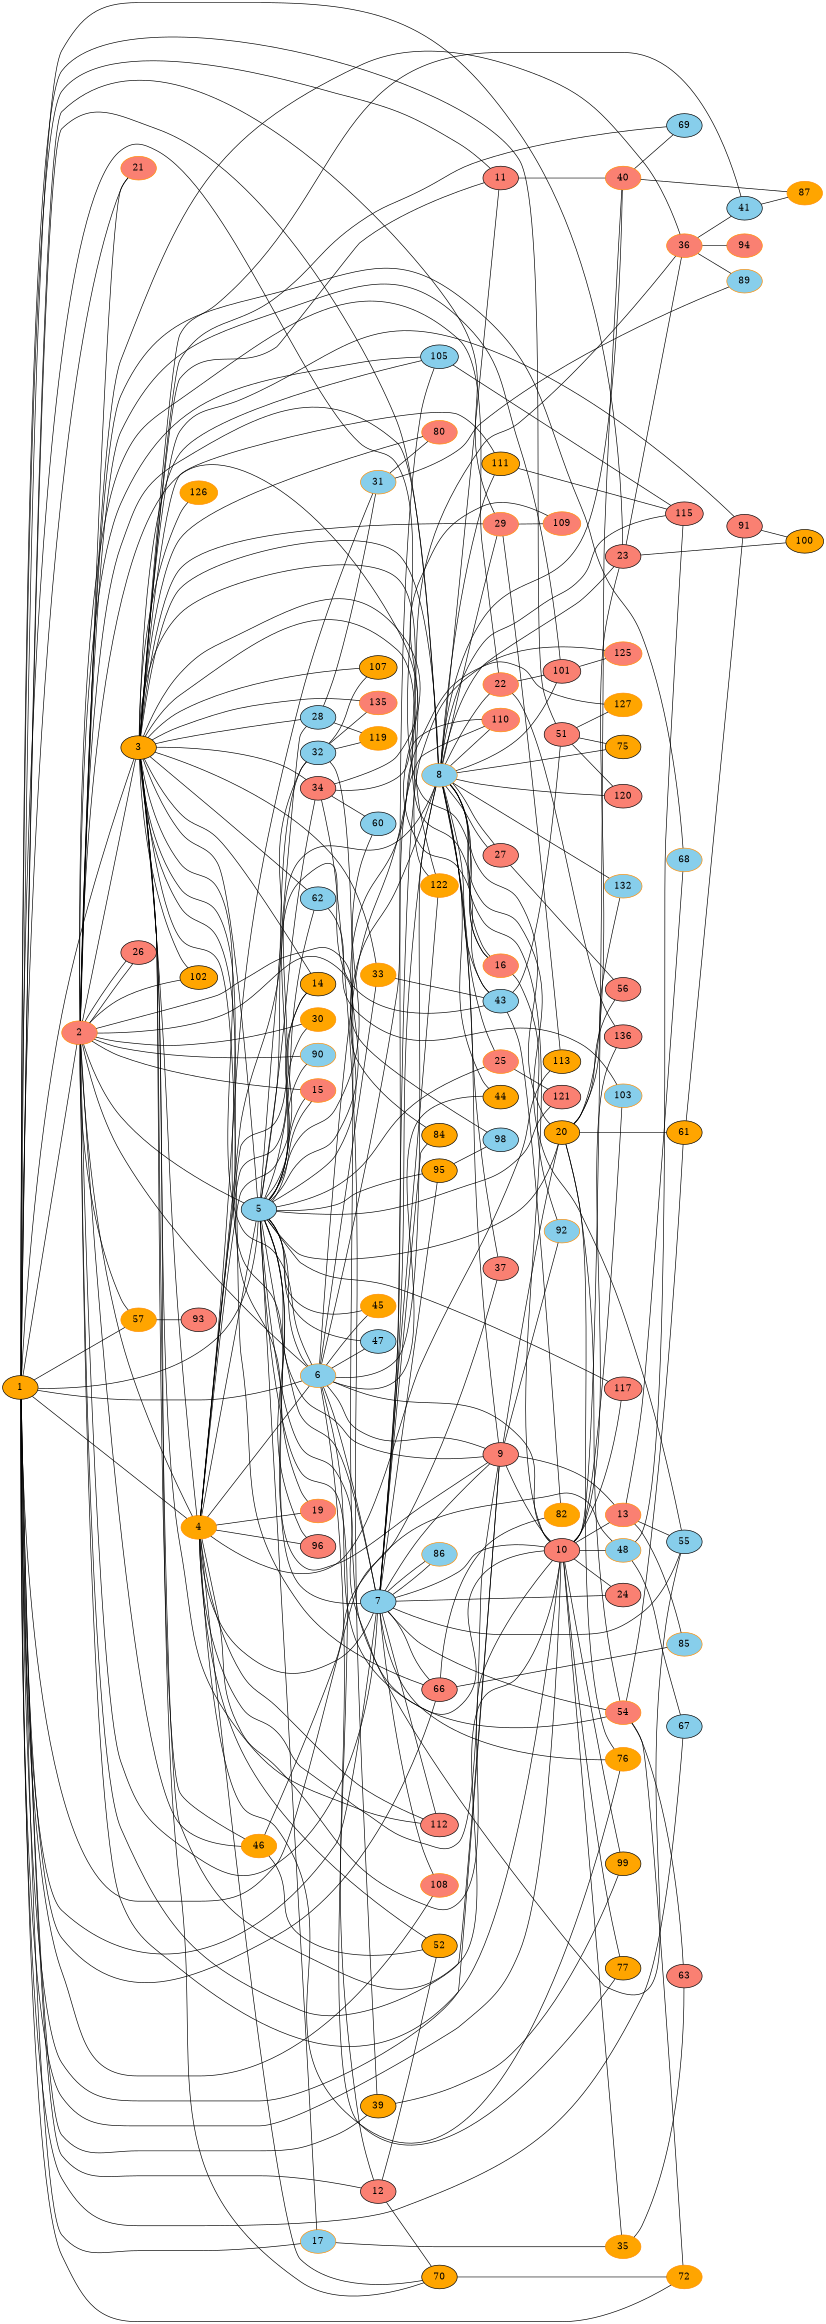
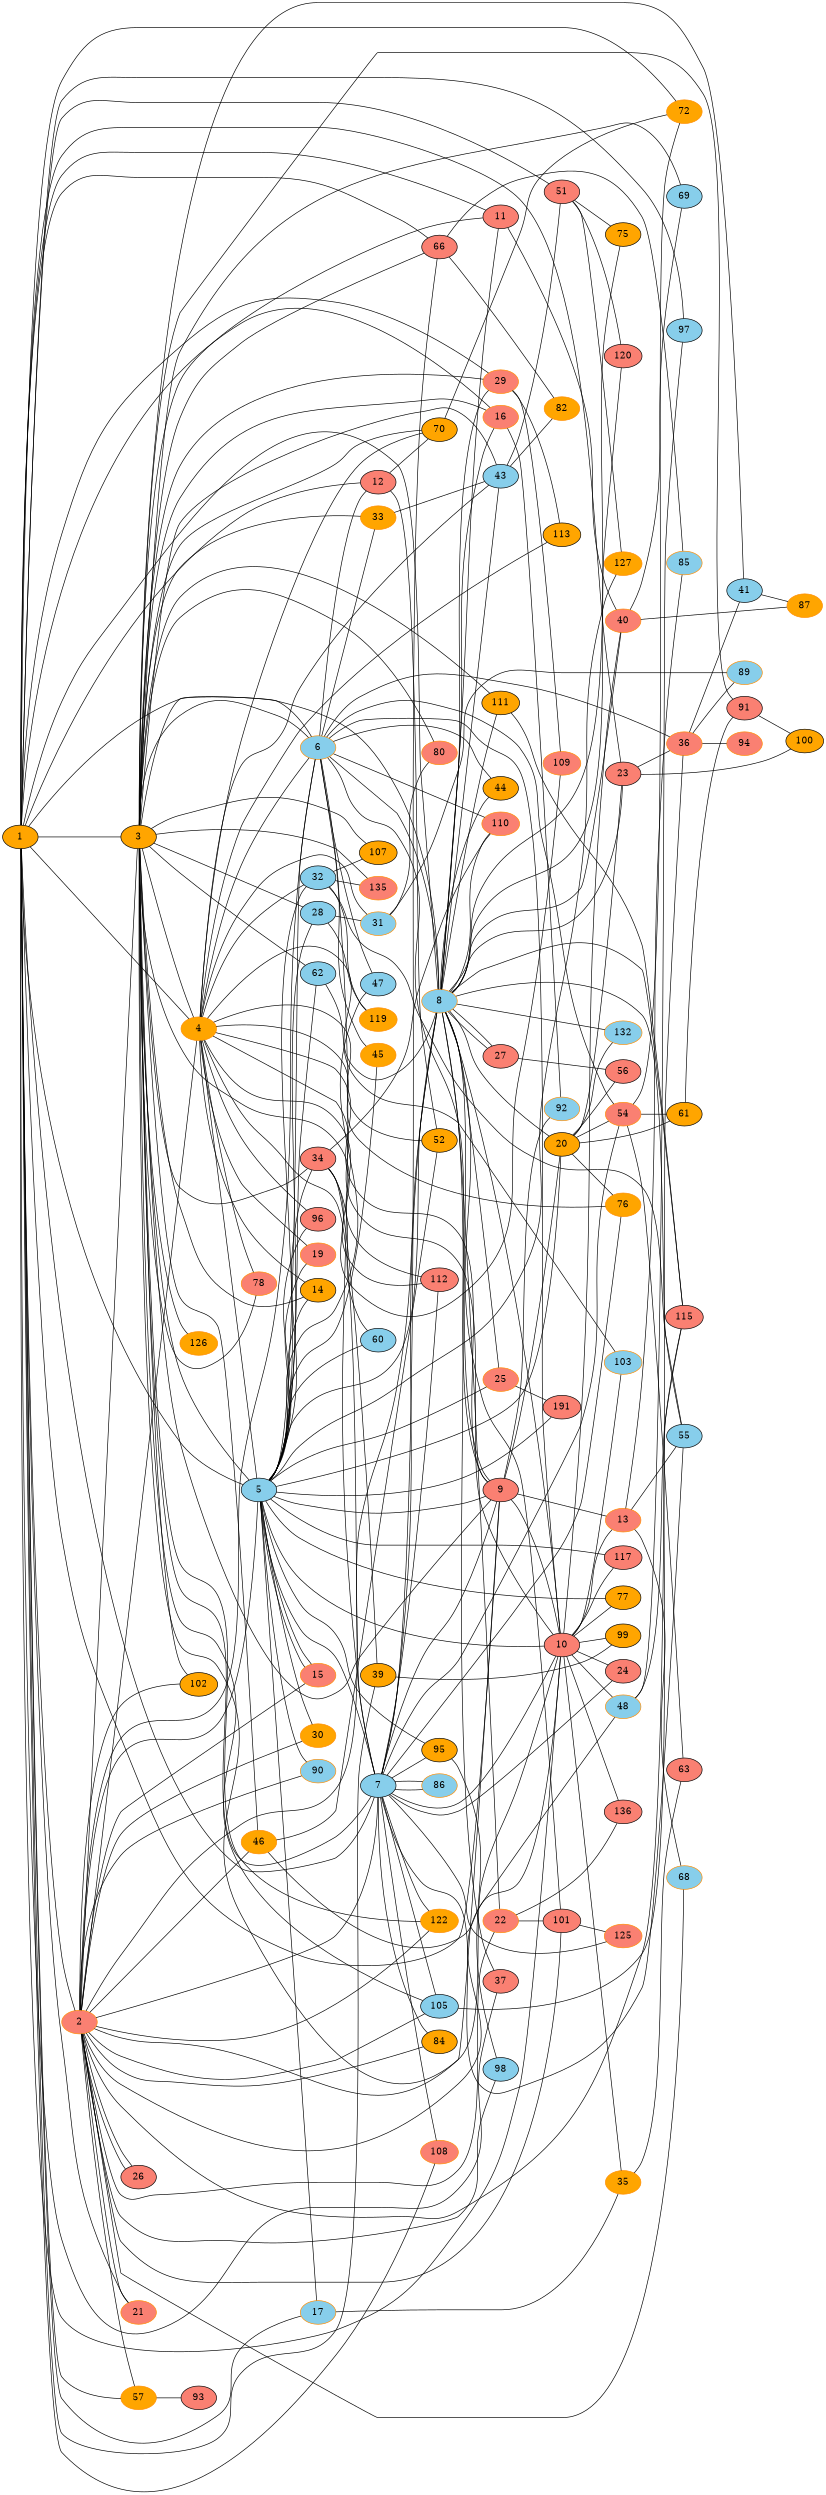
(562, 1097) -> (562, 1407)
none -> (259, 1284)
(684, 1726) -> (684, 330)
